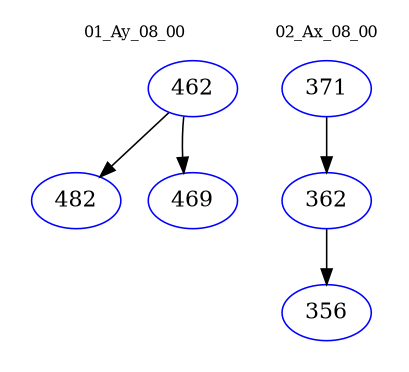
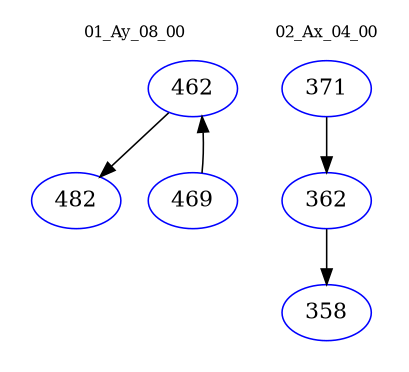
(327, 33) -> (327, 33)
(182, 137) -> (203, 153)
(327, 313) -> (327, 313)
